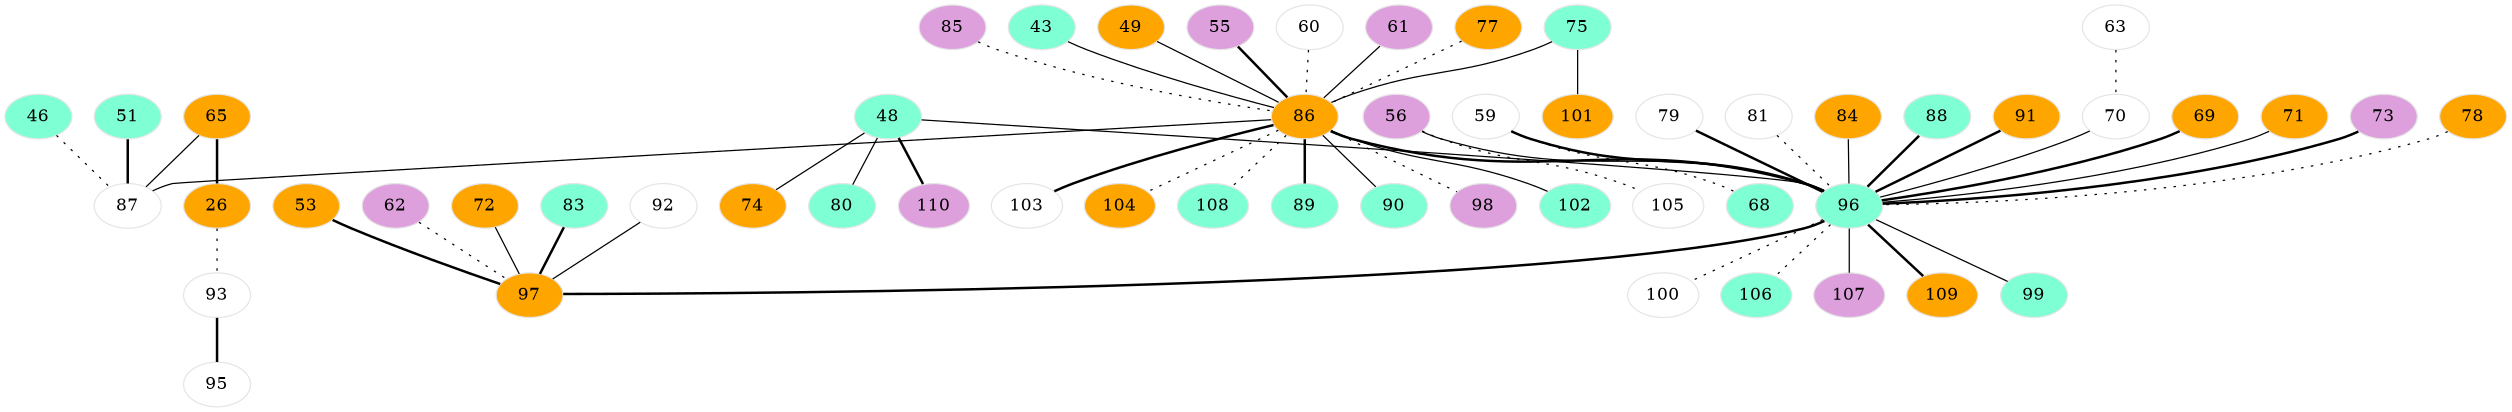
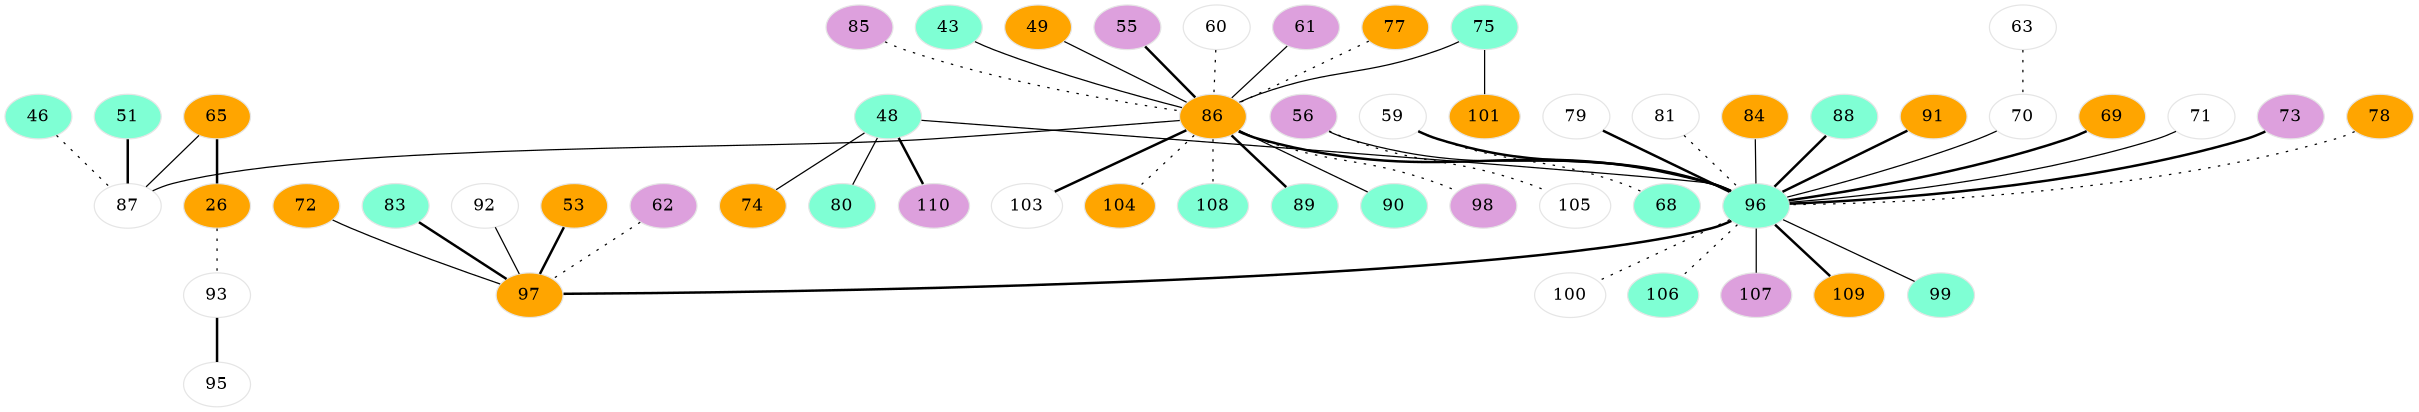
(2295, 117) -> (2201, 117)
(1575, 206) -> none
